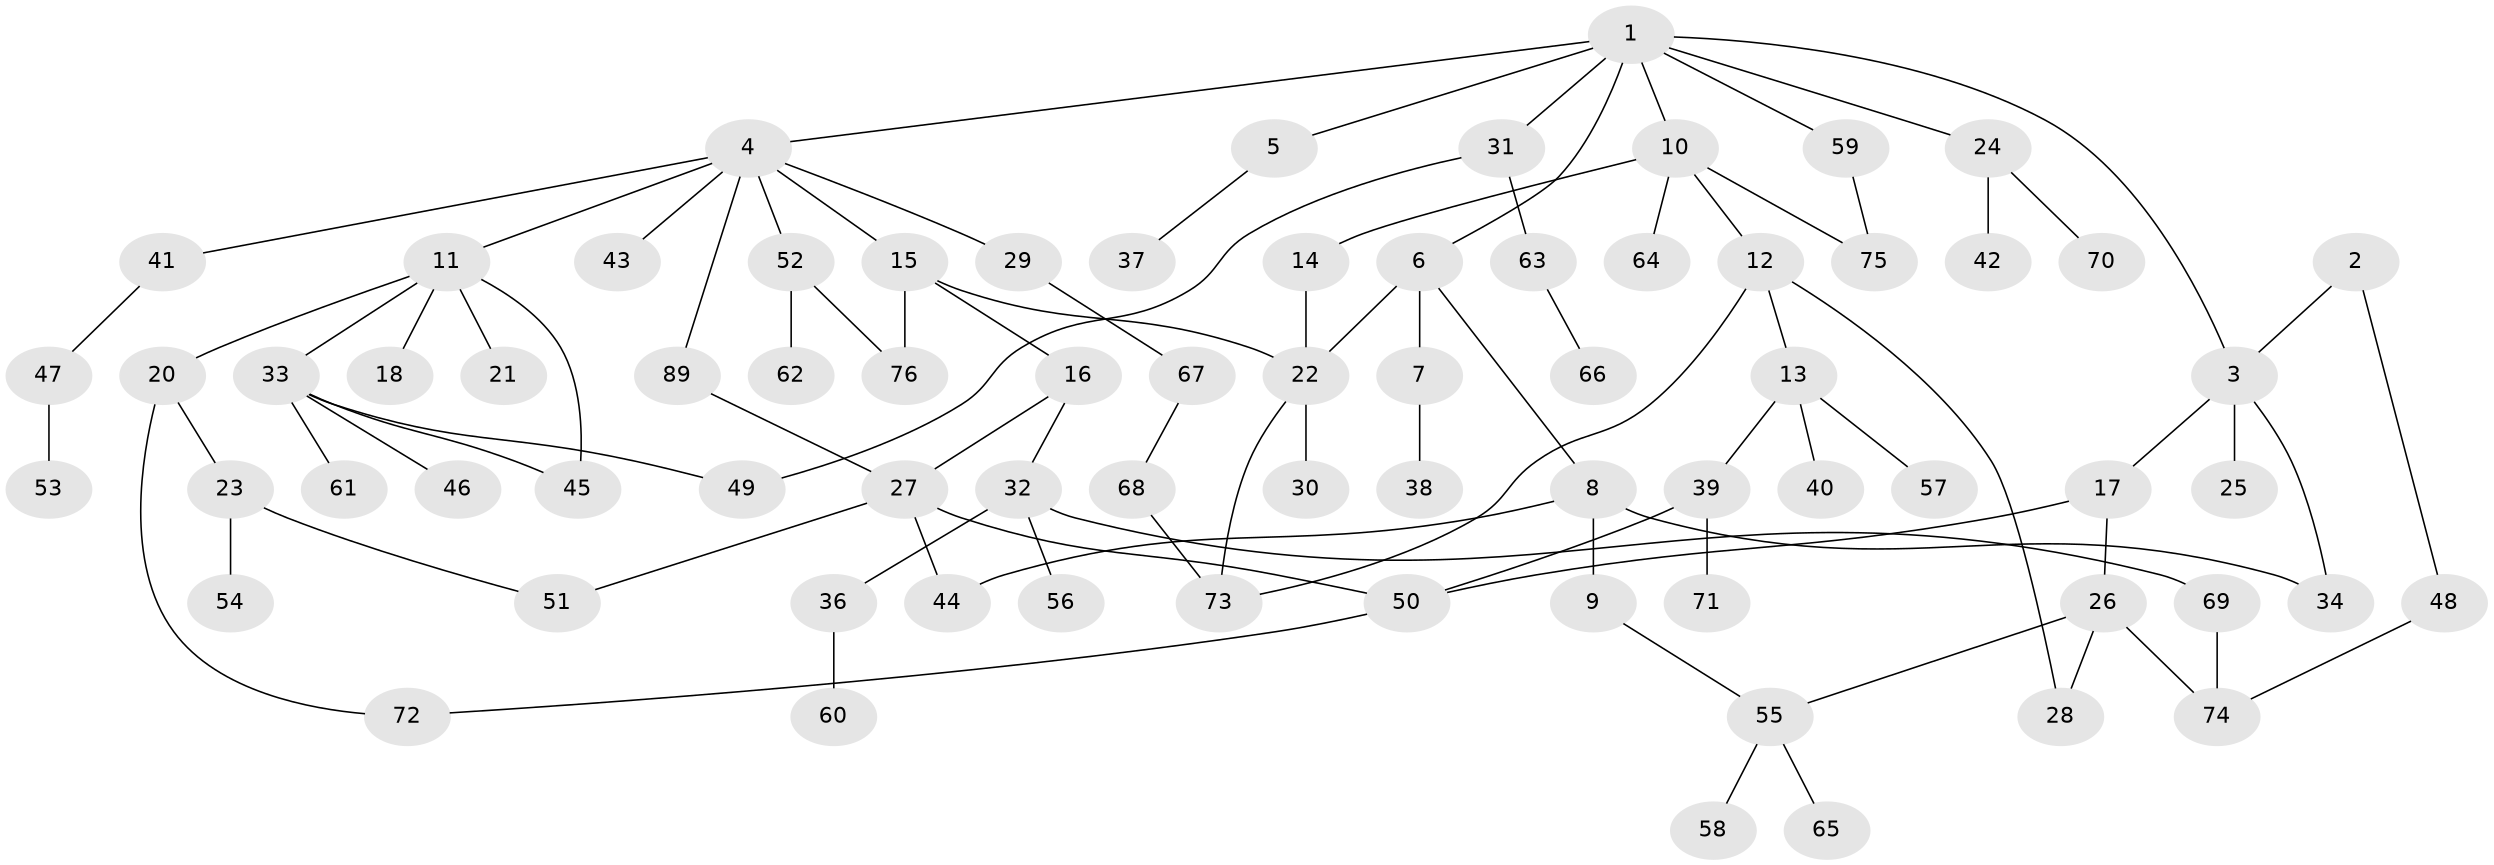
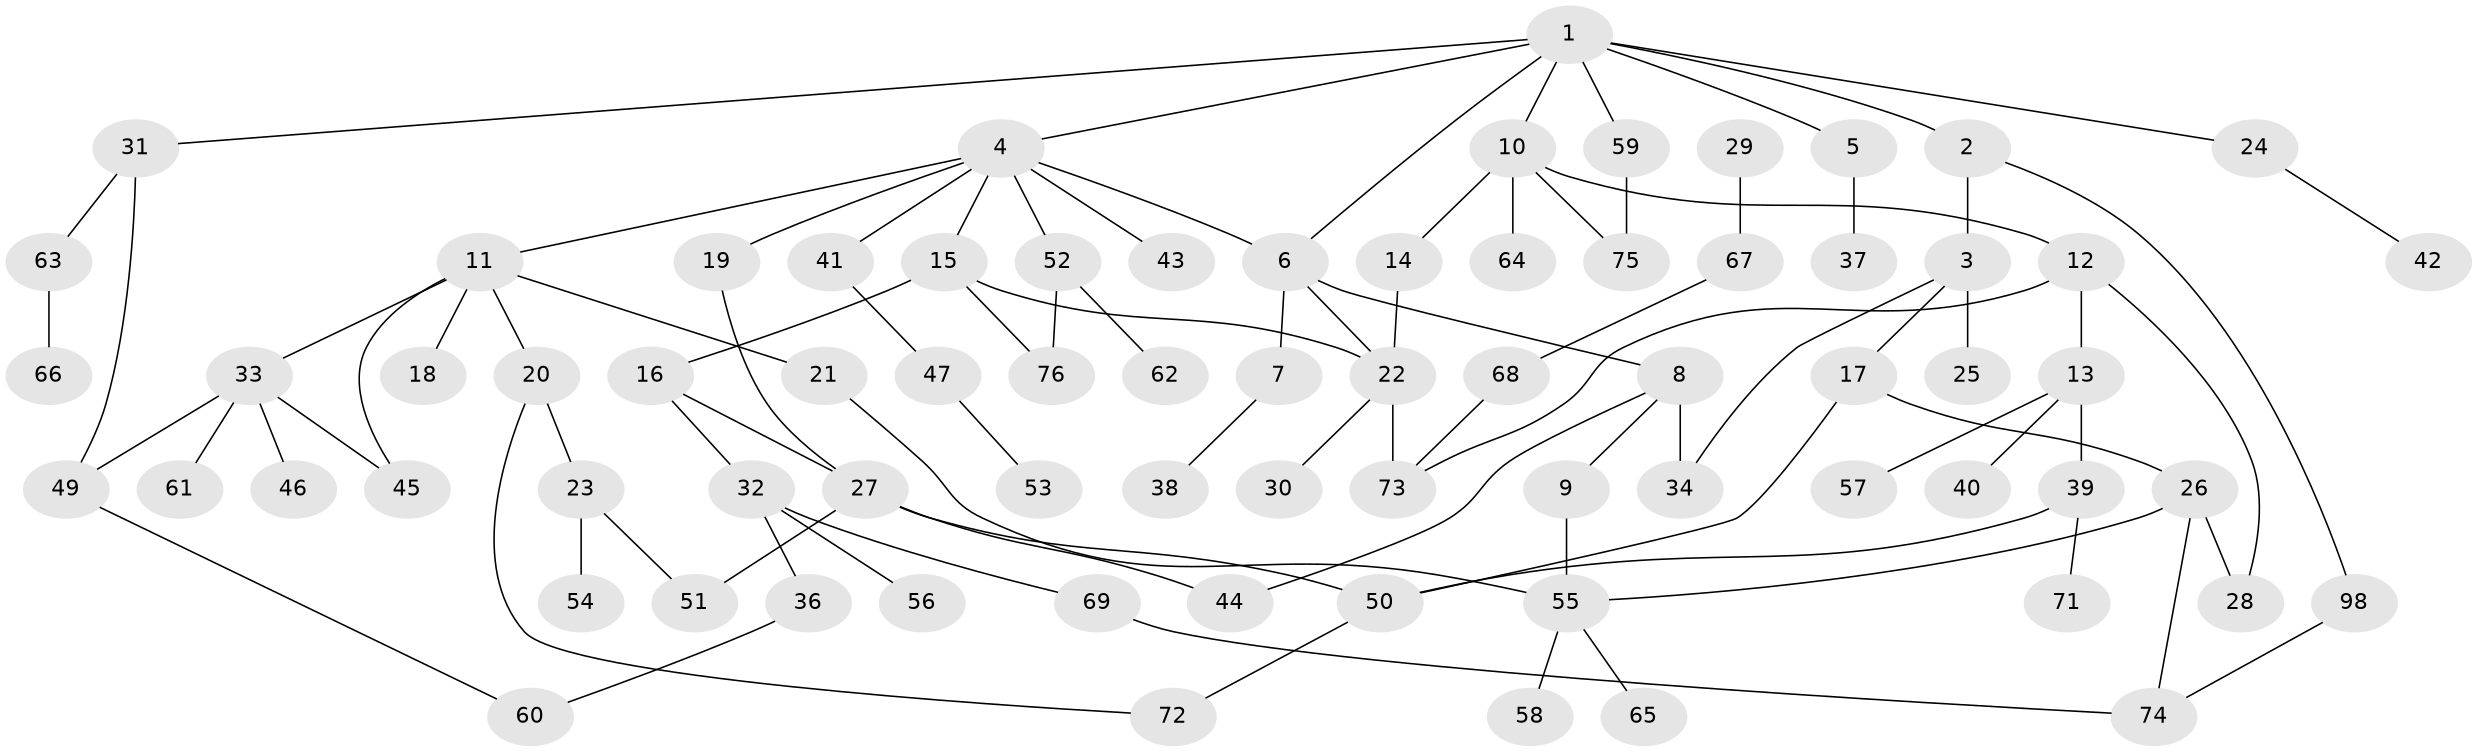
(2005, 101) -> (1775, 80)
(886, 202) -> (1146, 201)
(2102, 262) -> none
(677, 376) -> (717, 262)
none -> (1162, 566)
none -> (298, 603)
(2445, 603) -> (2355, 603)
